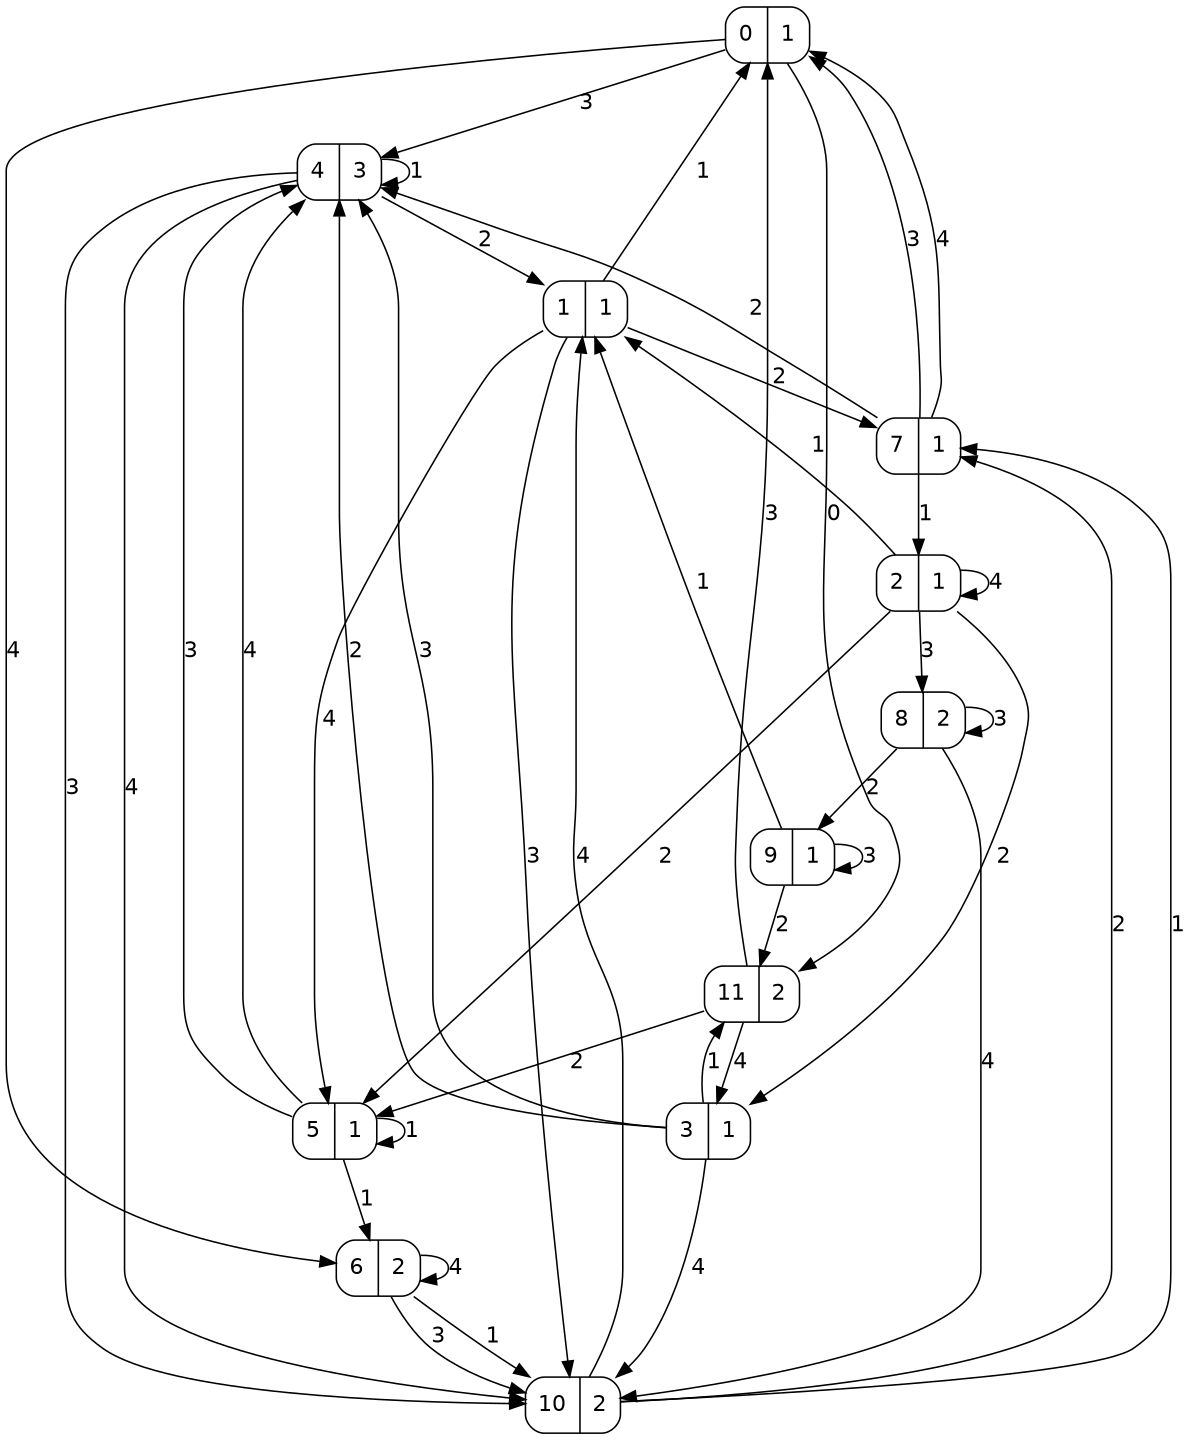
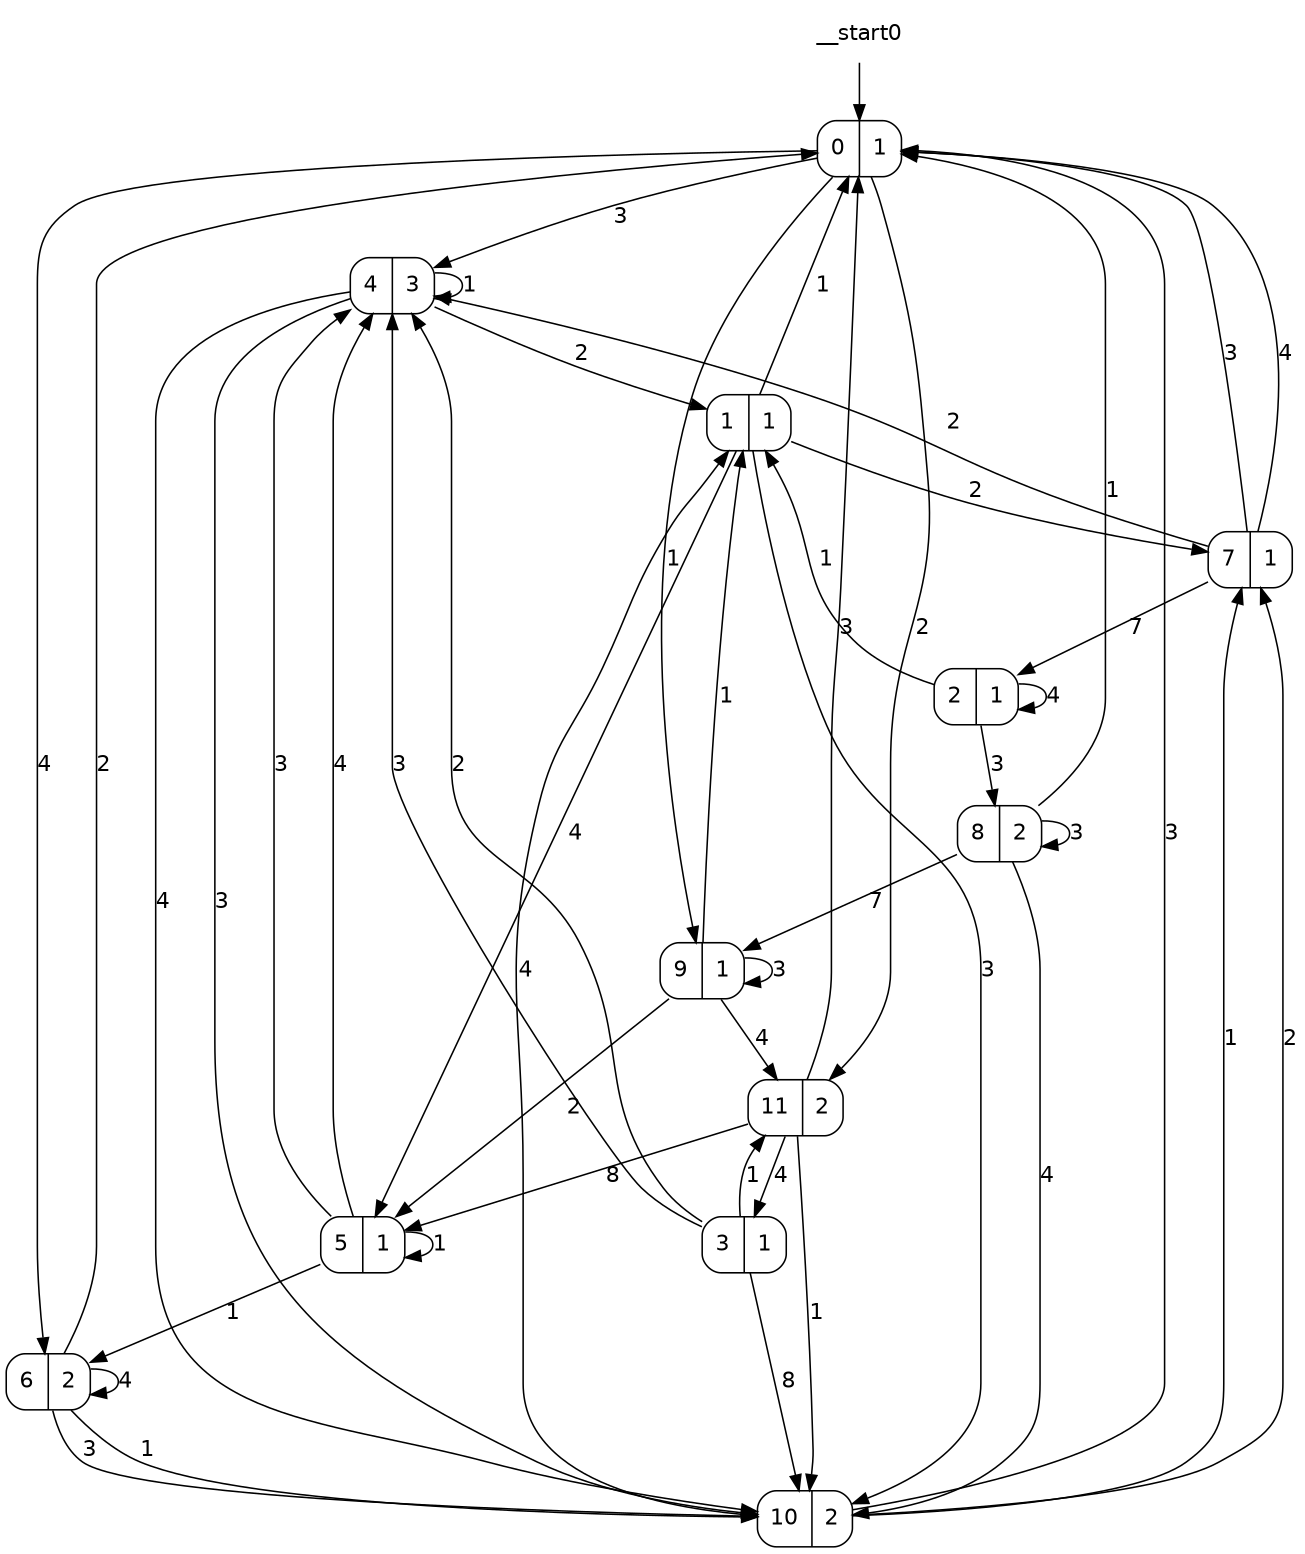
none -> (859, 34)
none -> (1105, 433)
none -> (97, 458)
none -> (669, 511)
(835, 515) -> (923, 628)
(926, 515) -> (1137, 628)
(873, 789) -> (877, 902)
(634, 853) -> (539, 1103)
none -> (1165, 854)
(968, 895) -> none
(783, 926) -> (763, 1039)
(578, 1063) -> (613, 1176)
(699, 1268) -> (789, 1382)
none -> (807, 1305)
